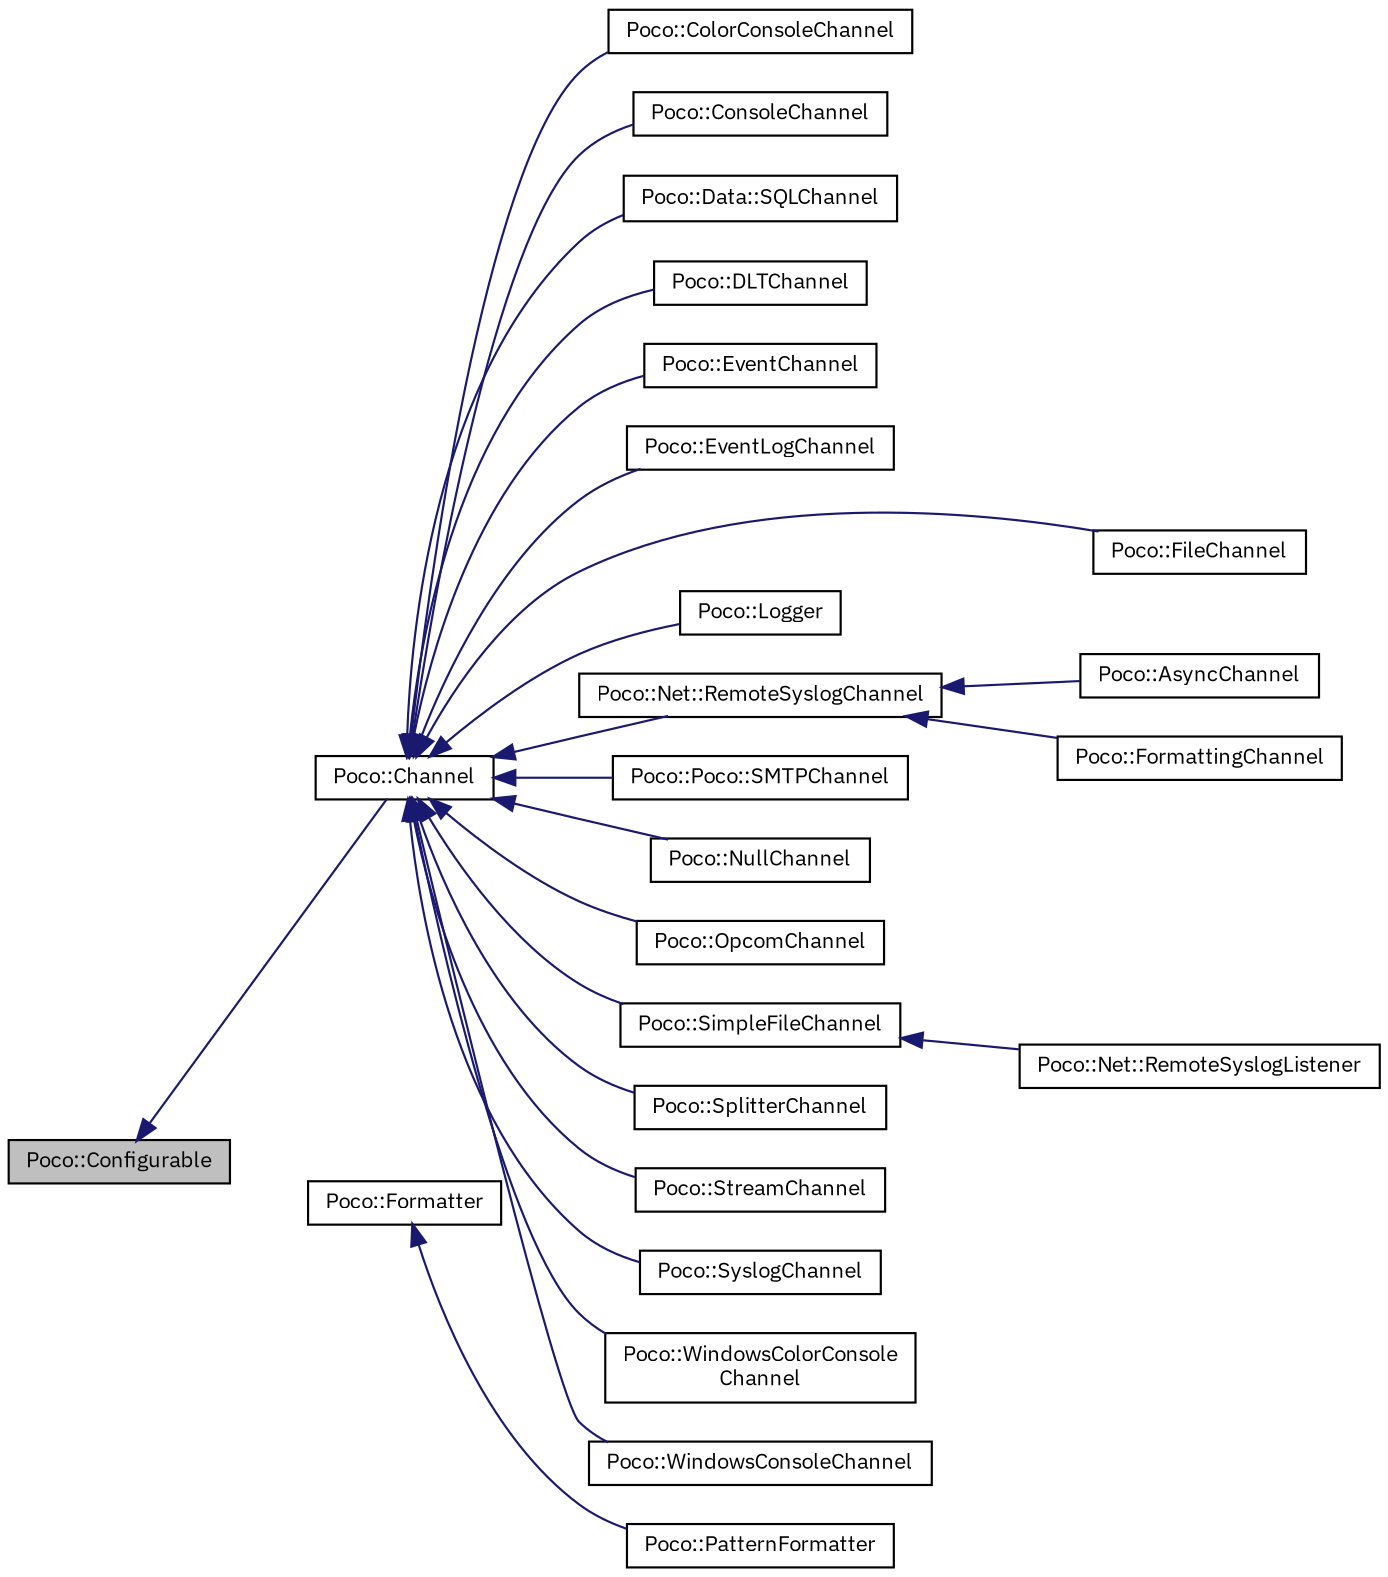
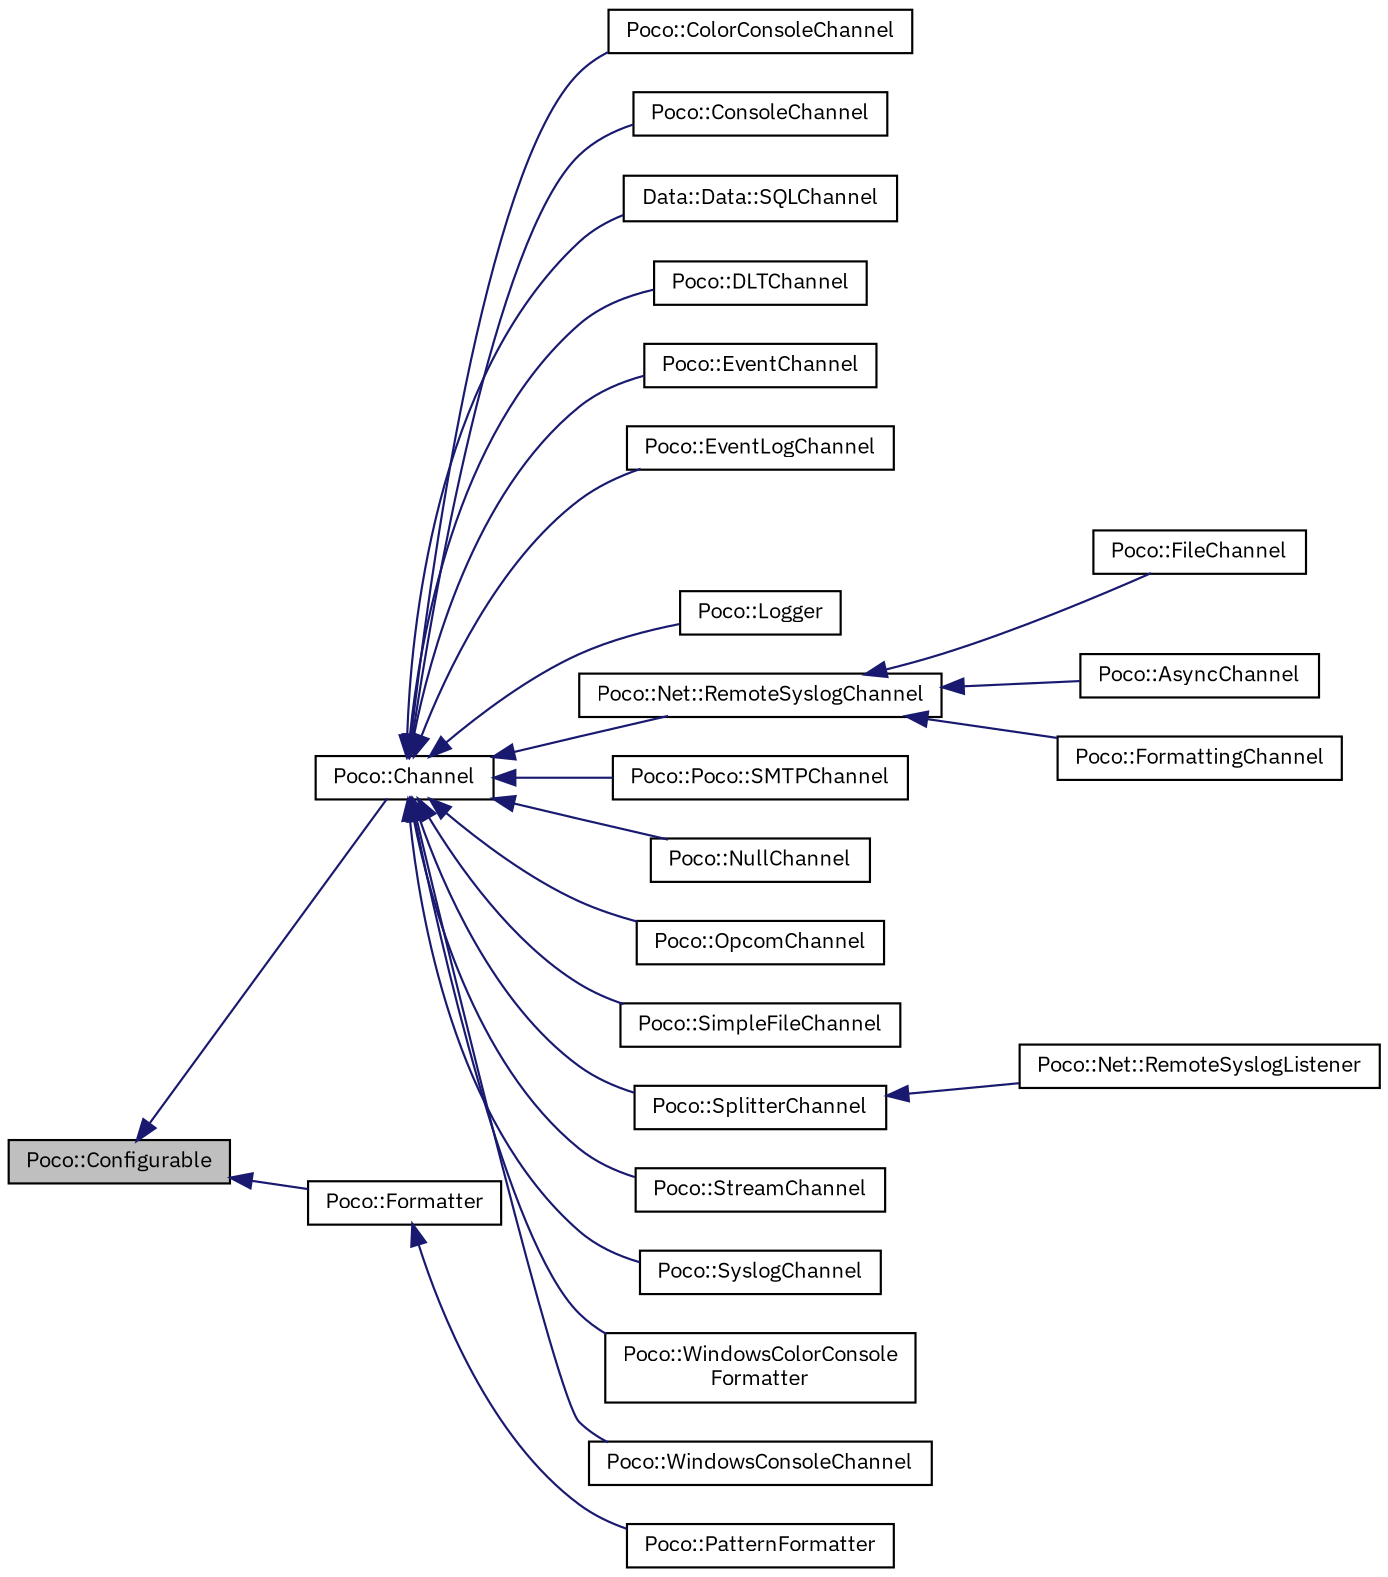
(760, 199) -> (760, 199)
(722, 527) -> (1021, 627)
(971, 1045) -> (964, 1088)
none -> (280, 1185)
(760, 1368) -> (760, 1368)
